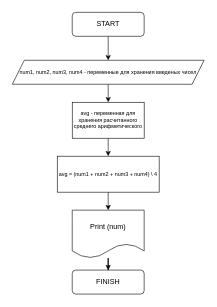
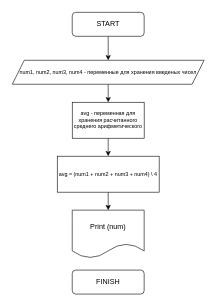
(108, 266) -> none
